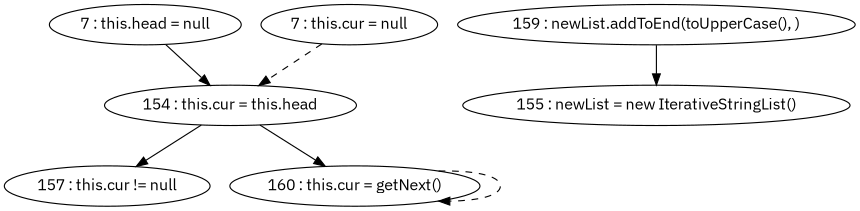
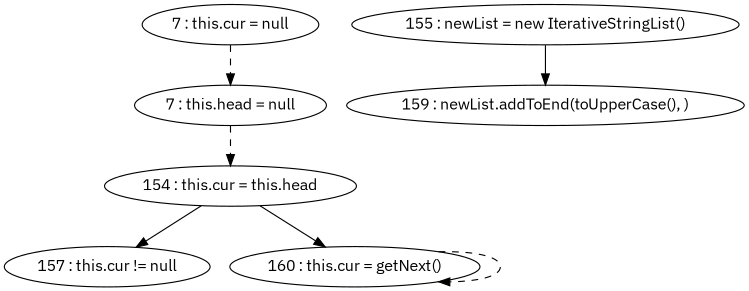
(656, 60) -> (545, 60)
(184, 61) -> (230, 140)
(295, 62) -> (230, 60)
